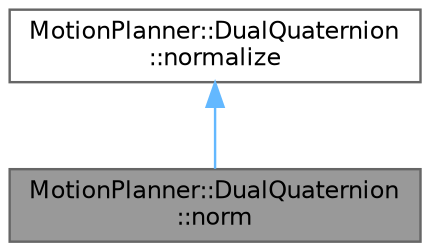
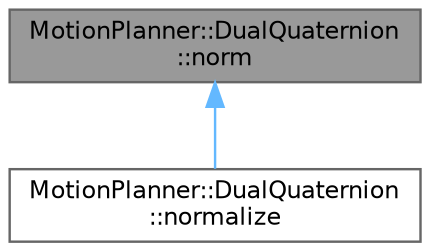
(215, 138) -> (215, 138)
